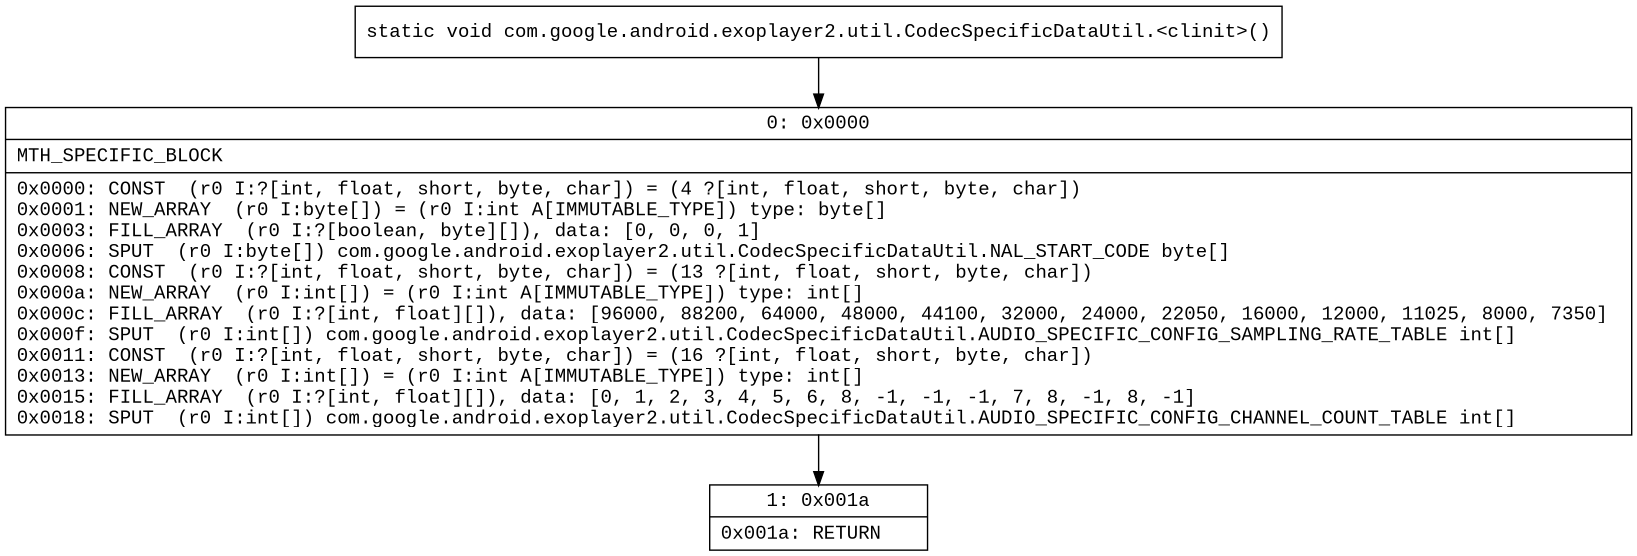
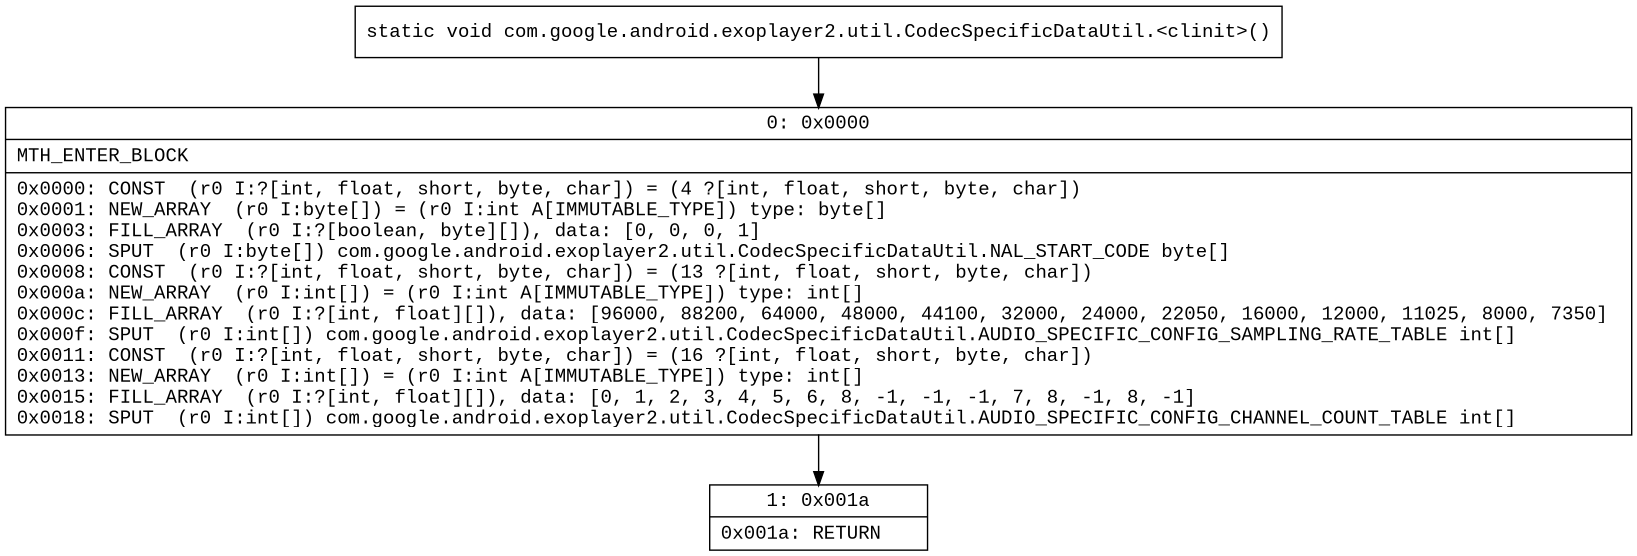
(120, 155) -> (103, 155)
